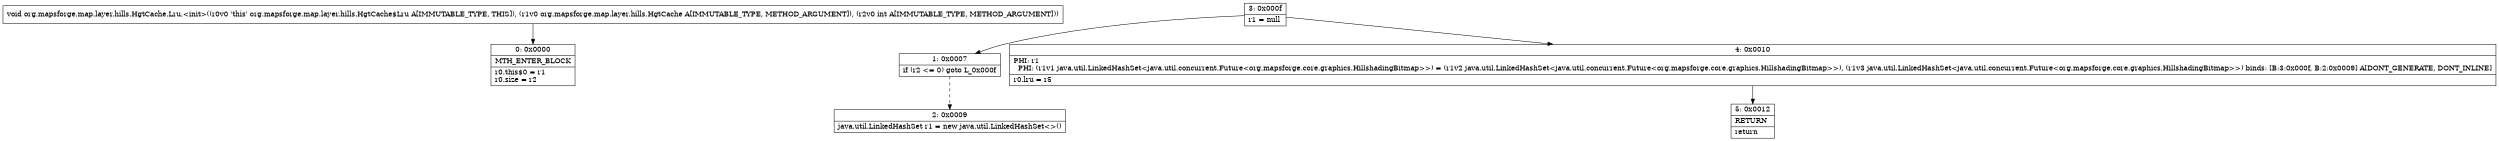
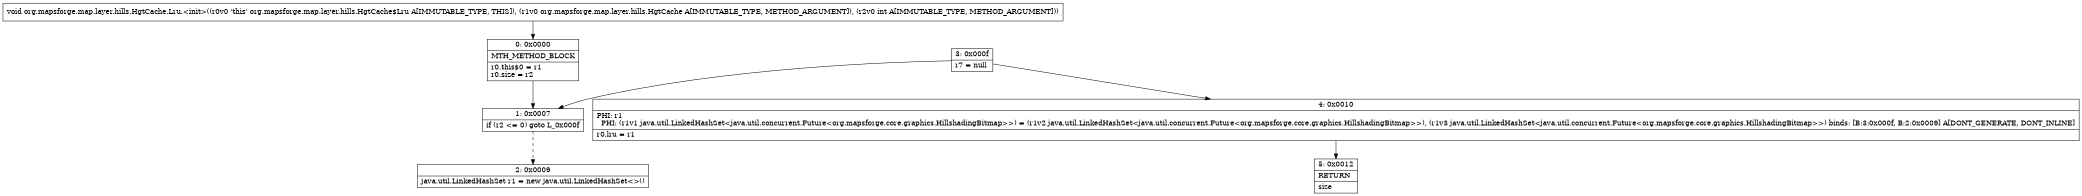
(1264, 20) -> (971, 66)
(533, 61) -> (533, 56)
(1033, 80) -> (616, 135)
none -> (533, 92)
(1746, 132) -> (1325, 187)
